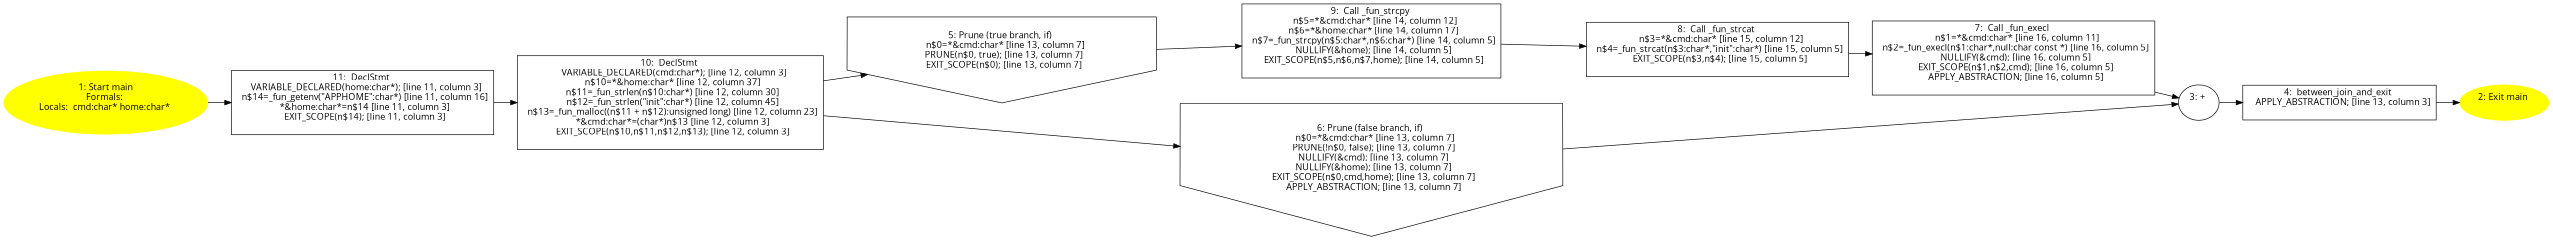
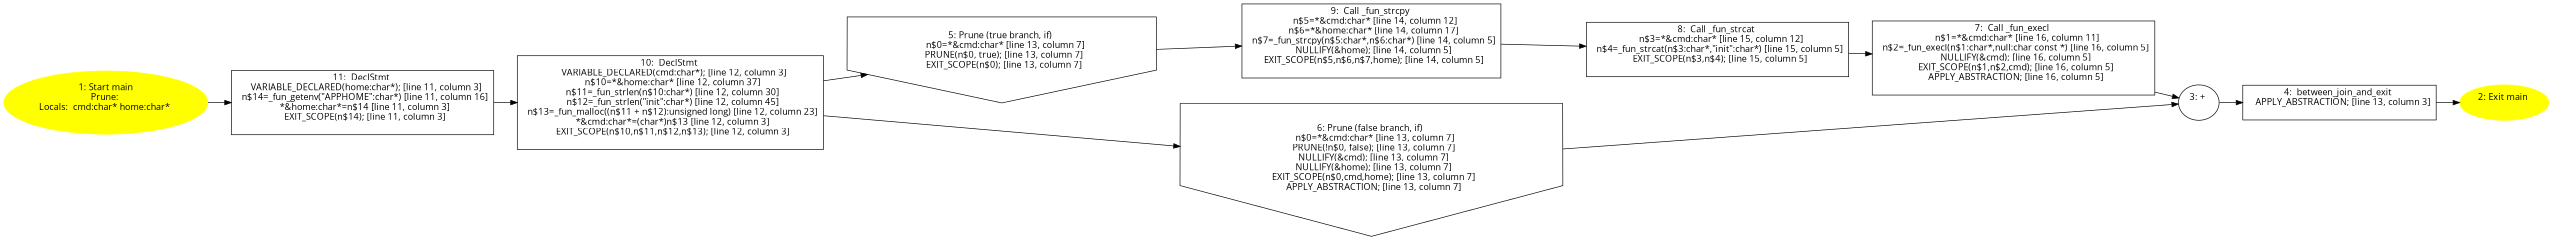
(106, 103) -> (106, 103)
